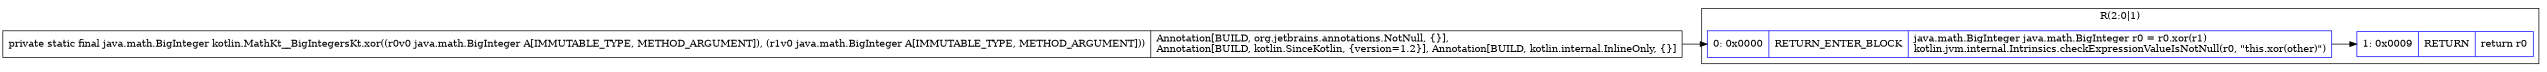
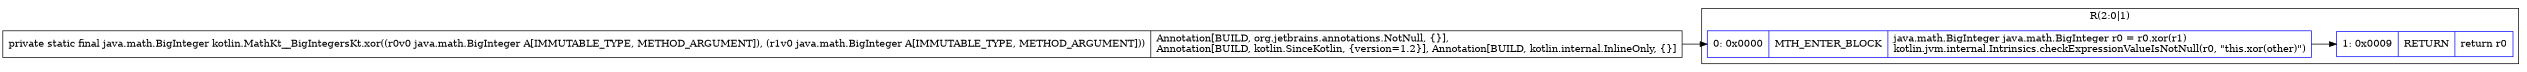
(1839, 44) -> (1828, 44)
